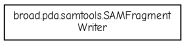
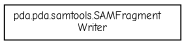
(93, 22) -> (93, 22)
